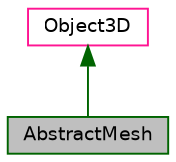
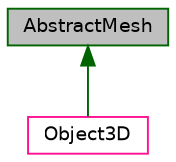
(88, 91) -> (88, 91)
